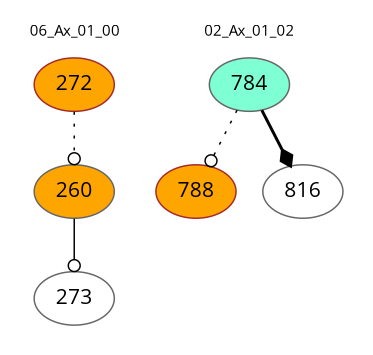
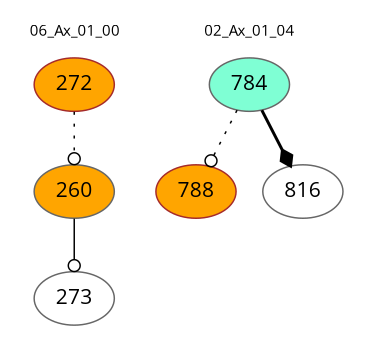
(249, 32) -> (249, 32)
